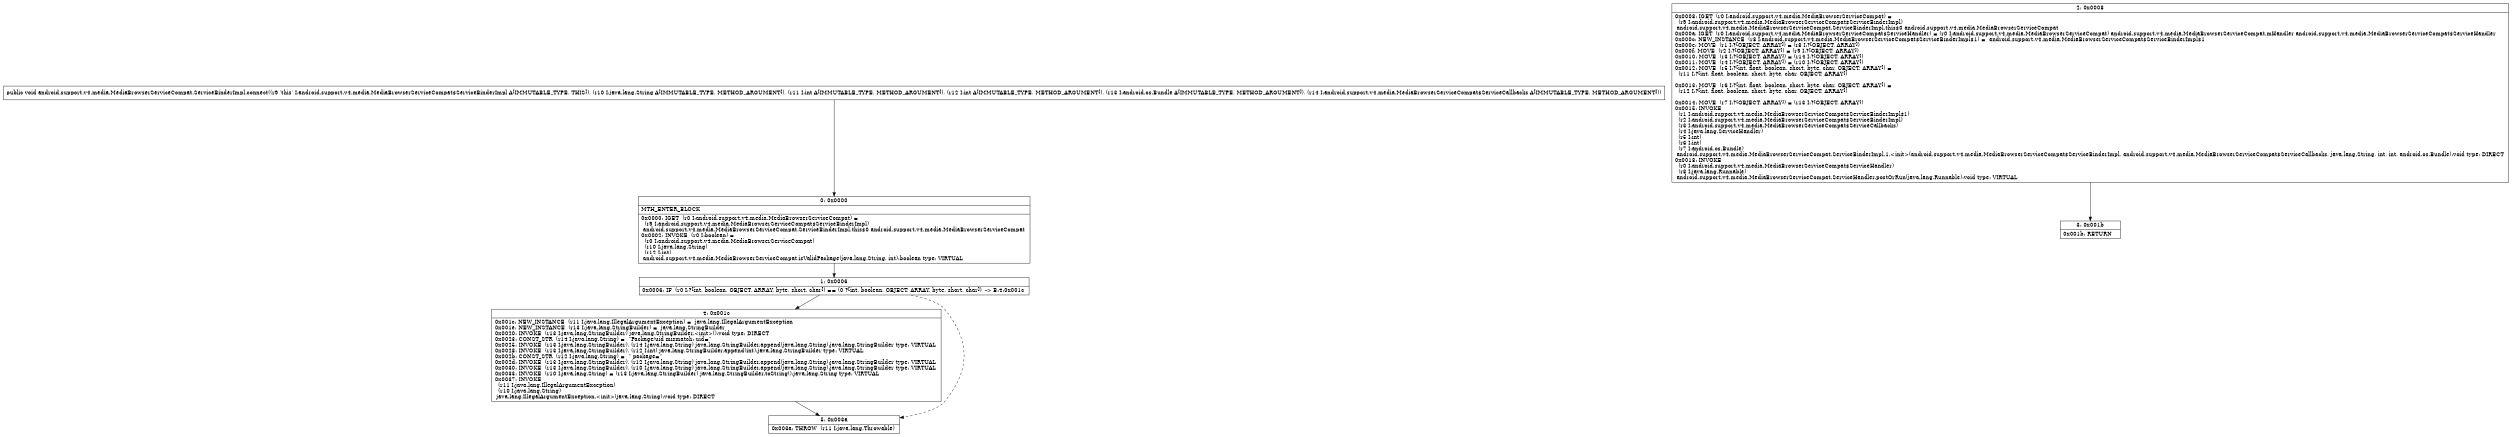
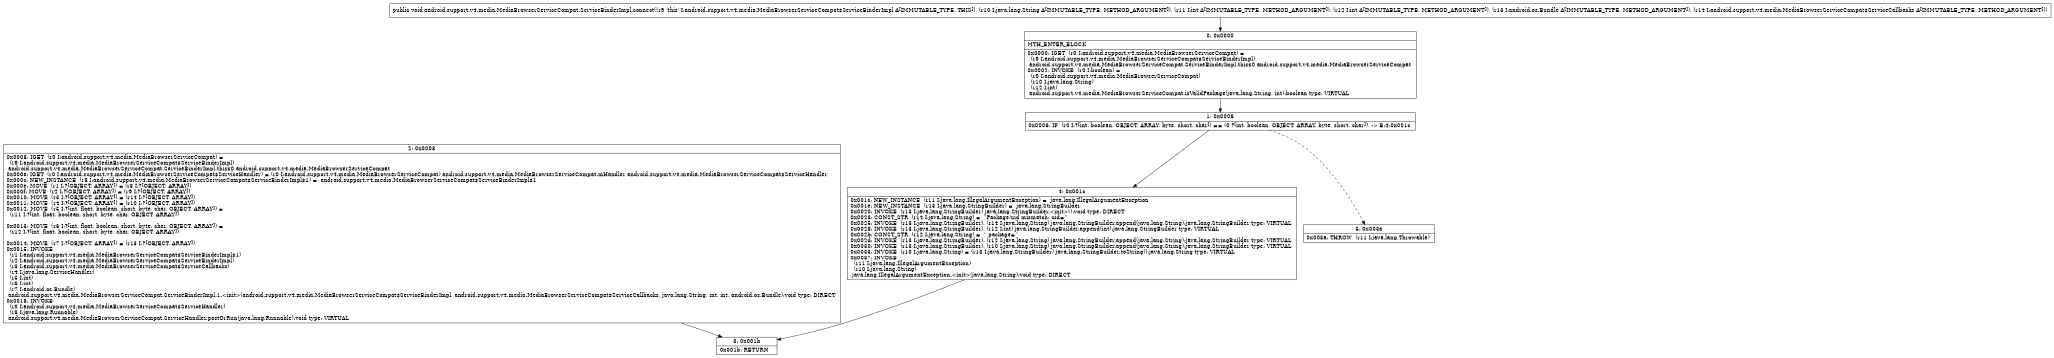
(806, 408) -> (874, 313)
